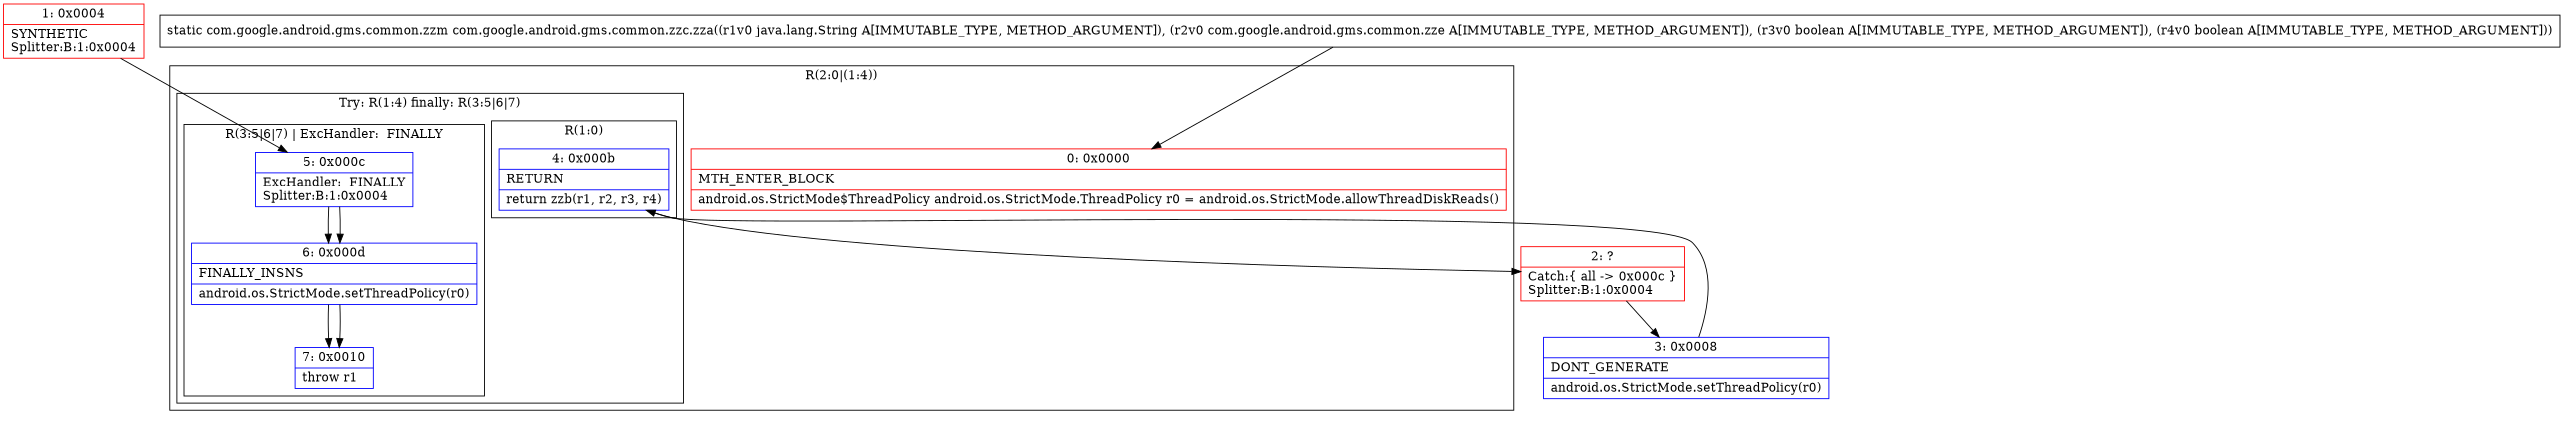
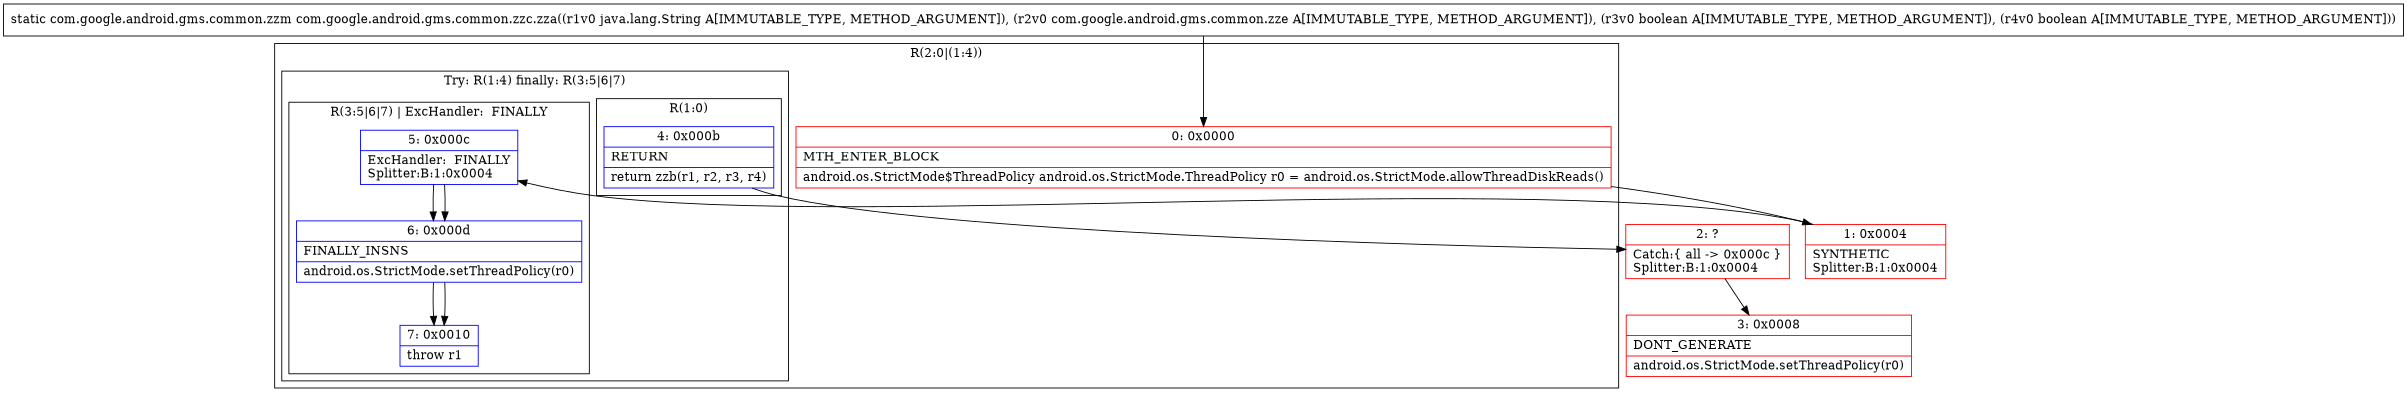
none -> (1707, 202)
(1224, 220) -> none
(1686, 368) -> (1769, 346)
